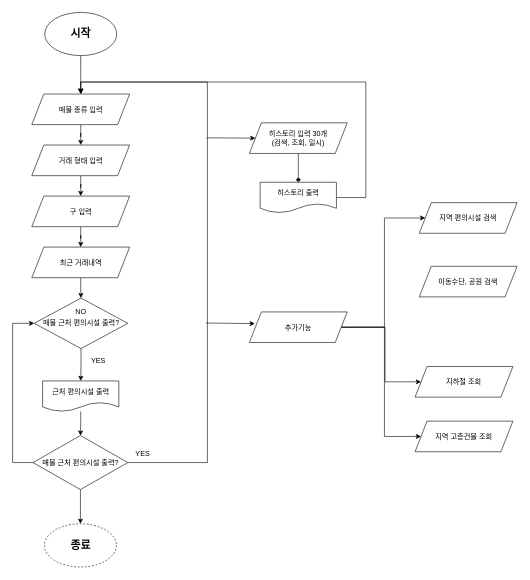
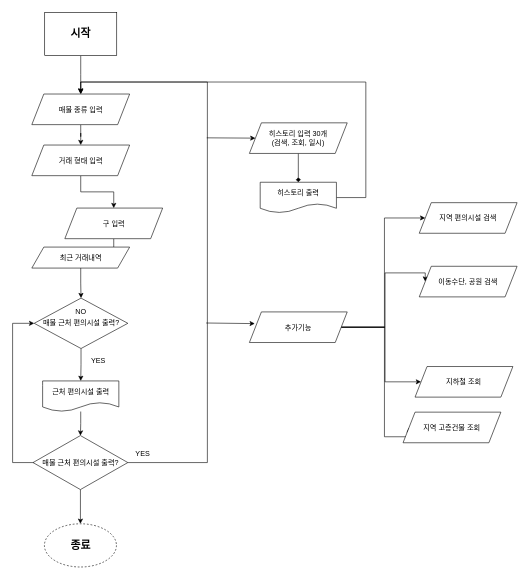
(81, 34) -> (81, 34)
(81, 211) -> (114, 223)
(81, 262) -> (81, 257)
none -> (425, 276)
(464, 436) -> (452, 427)
